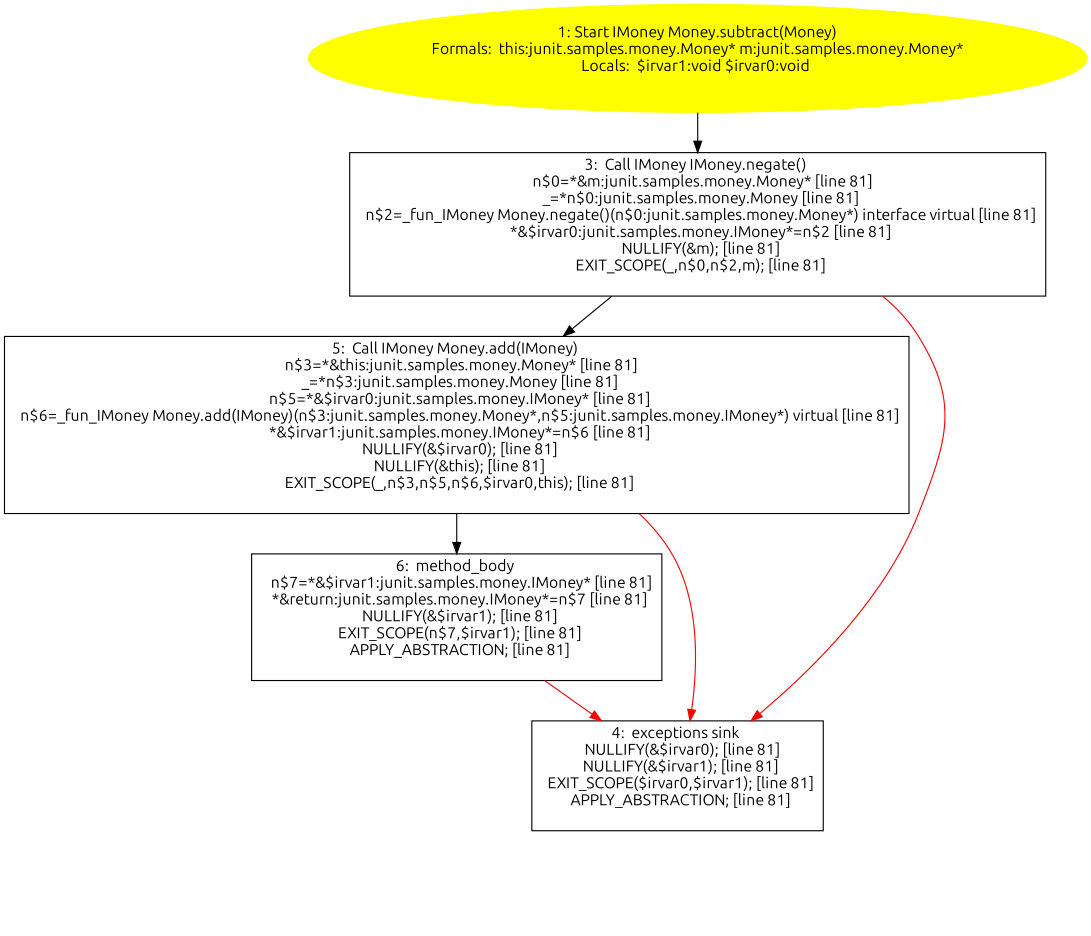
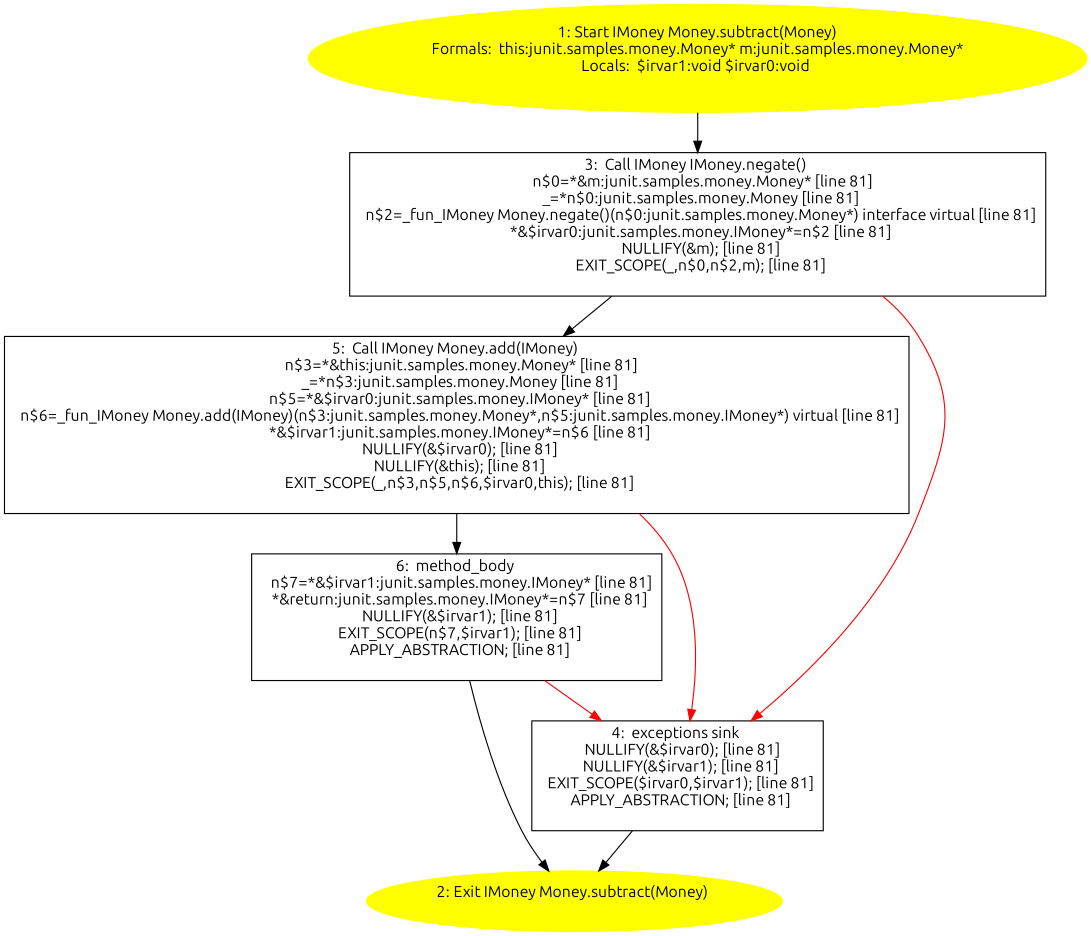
none -> (574, 901)
